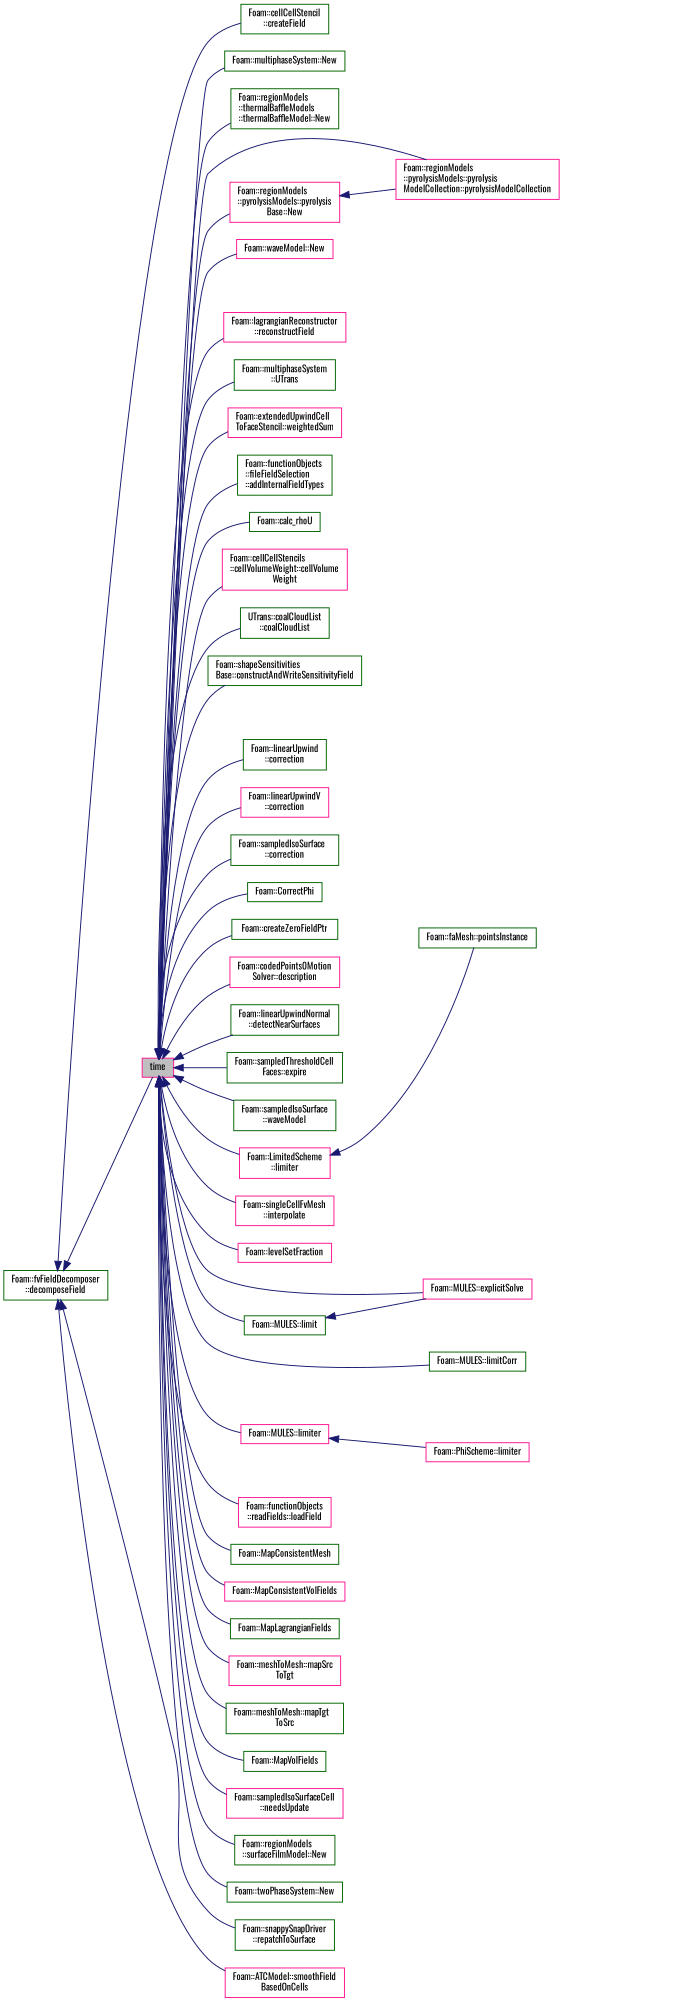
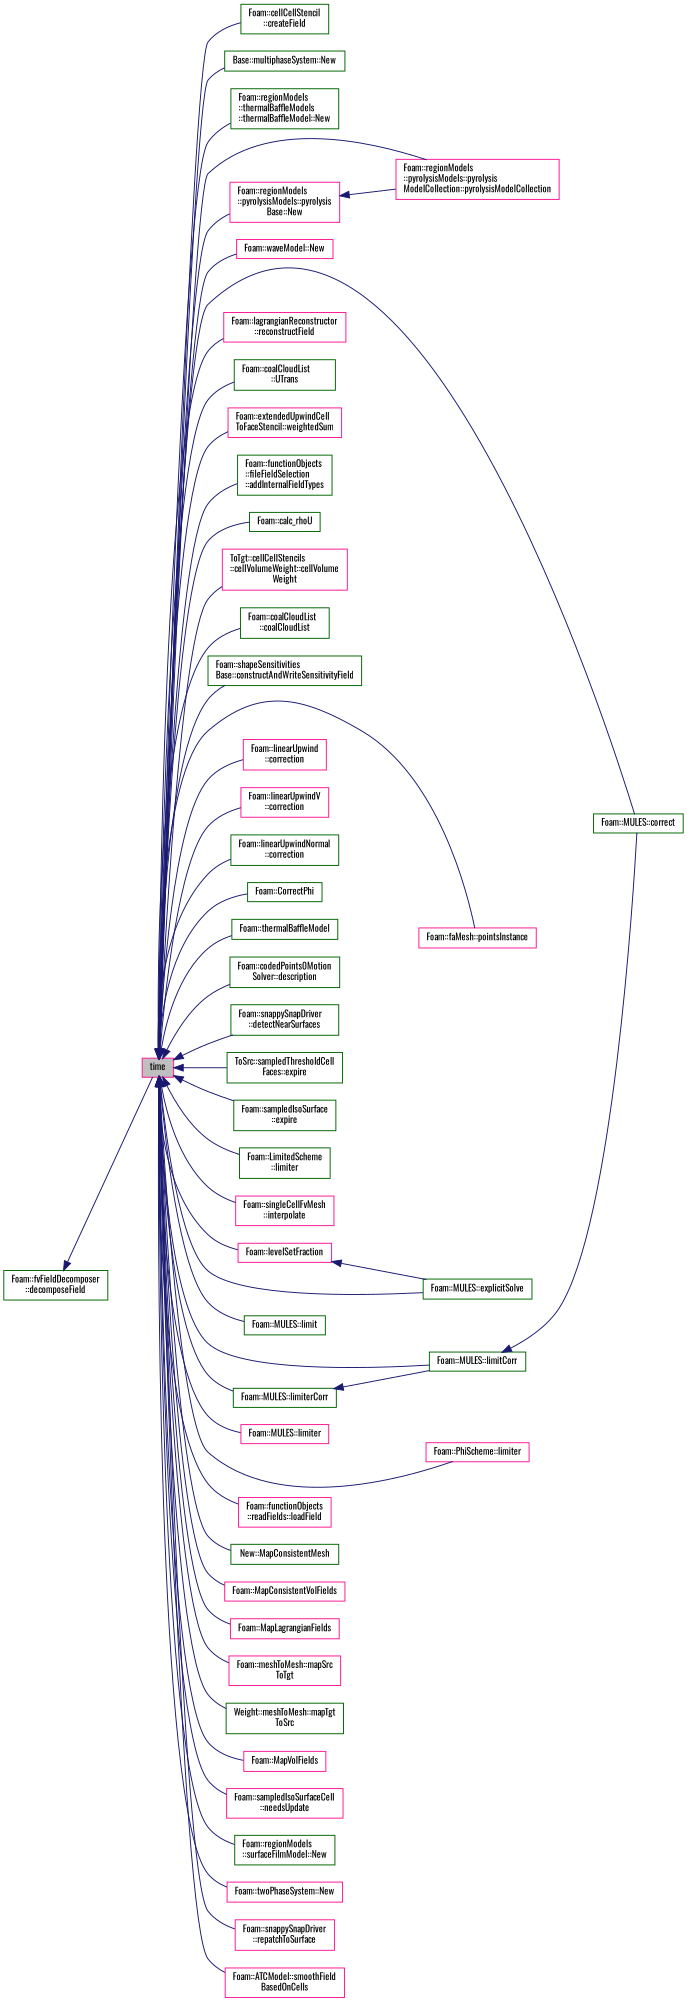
(285, 61) -> (285, 61)
(285, 375) -> (285, 375)
(285, 570) -> (285, 570)
(285, 623) -> (285, 623)
(106, 628) -> (178, 526)
(285, 755) -> (285, 755)
none -> (638, 823)
(285, 850) -> (285, 850)
(285, 929) -> (285, 929)
(478, 938) -> (478, 938)
(285, 972) -> (285, 972)
(285, 1020) -> (285, 1020)
(425, 1063) -> (239, 711)
(285, 1068) -> (285, 1068)
(285, 1115) -> (285, 1115)
(285, 1163) -> (285, 1163)
(478, 1289) -> (478, 1289)
(381, 1307) -> (384, 1271)
none -> (285, 1398)
(382, 1443) -> (190, 1398)
(285, 1554) -> (285, 1554)
(145, 1627) -> (174, 1516)
(285, 1629) -> (285, 1629)
(104, 1653) -> (174, 1535)
(285, 1718) -> (285, 1718)
(285, 1761) -> (285, 1761)
(285, 1892) -> (285, 1892)
(285, 1935) -> (285, 1935)
